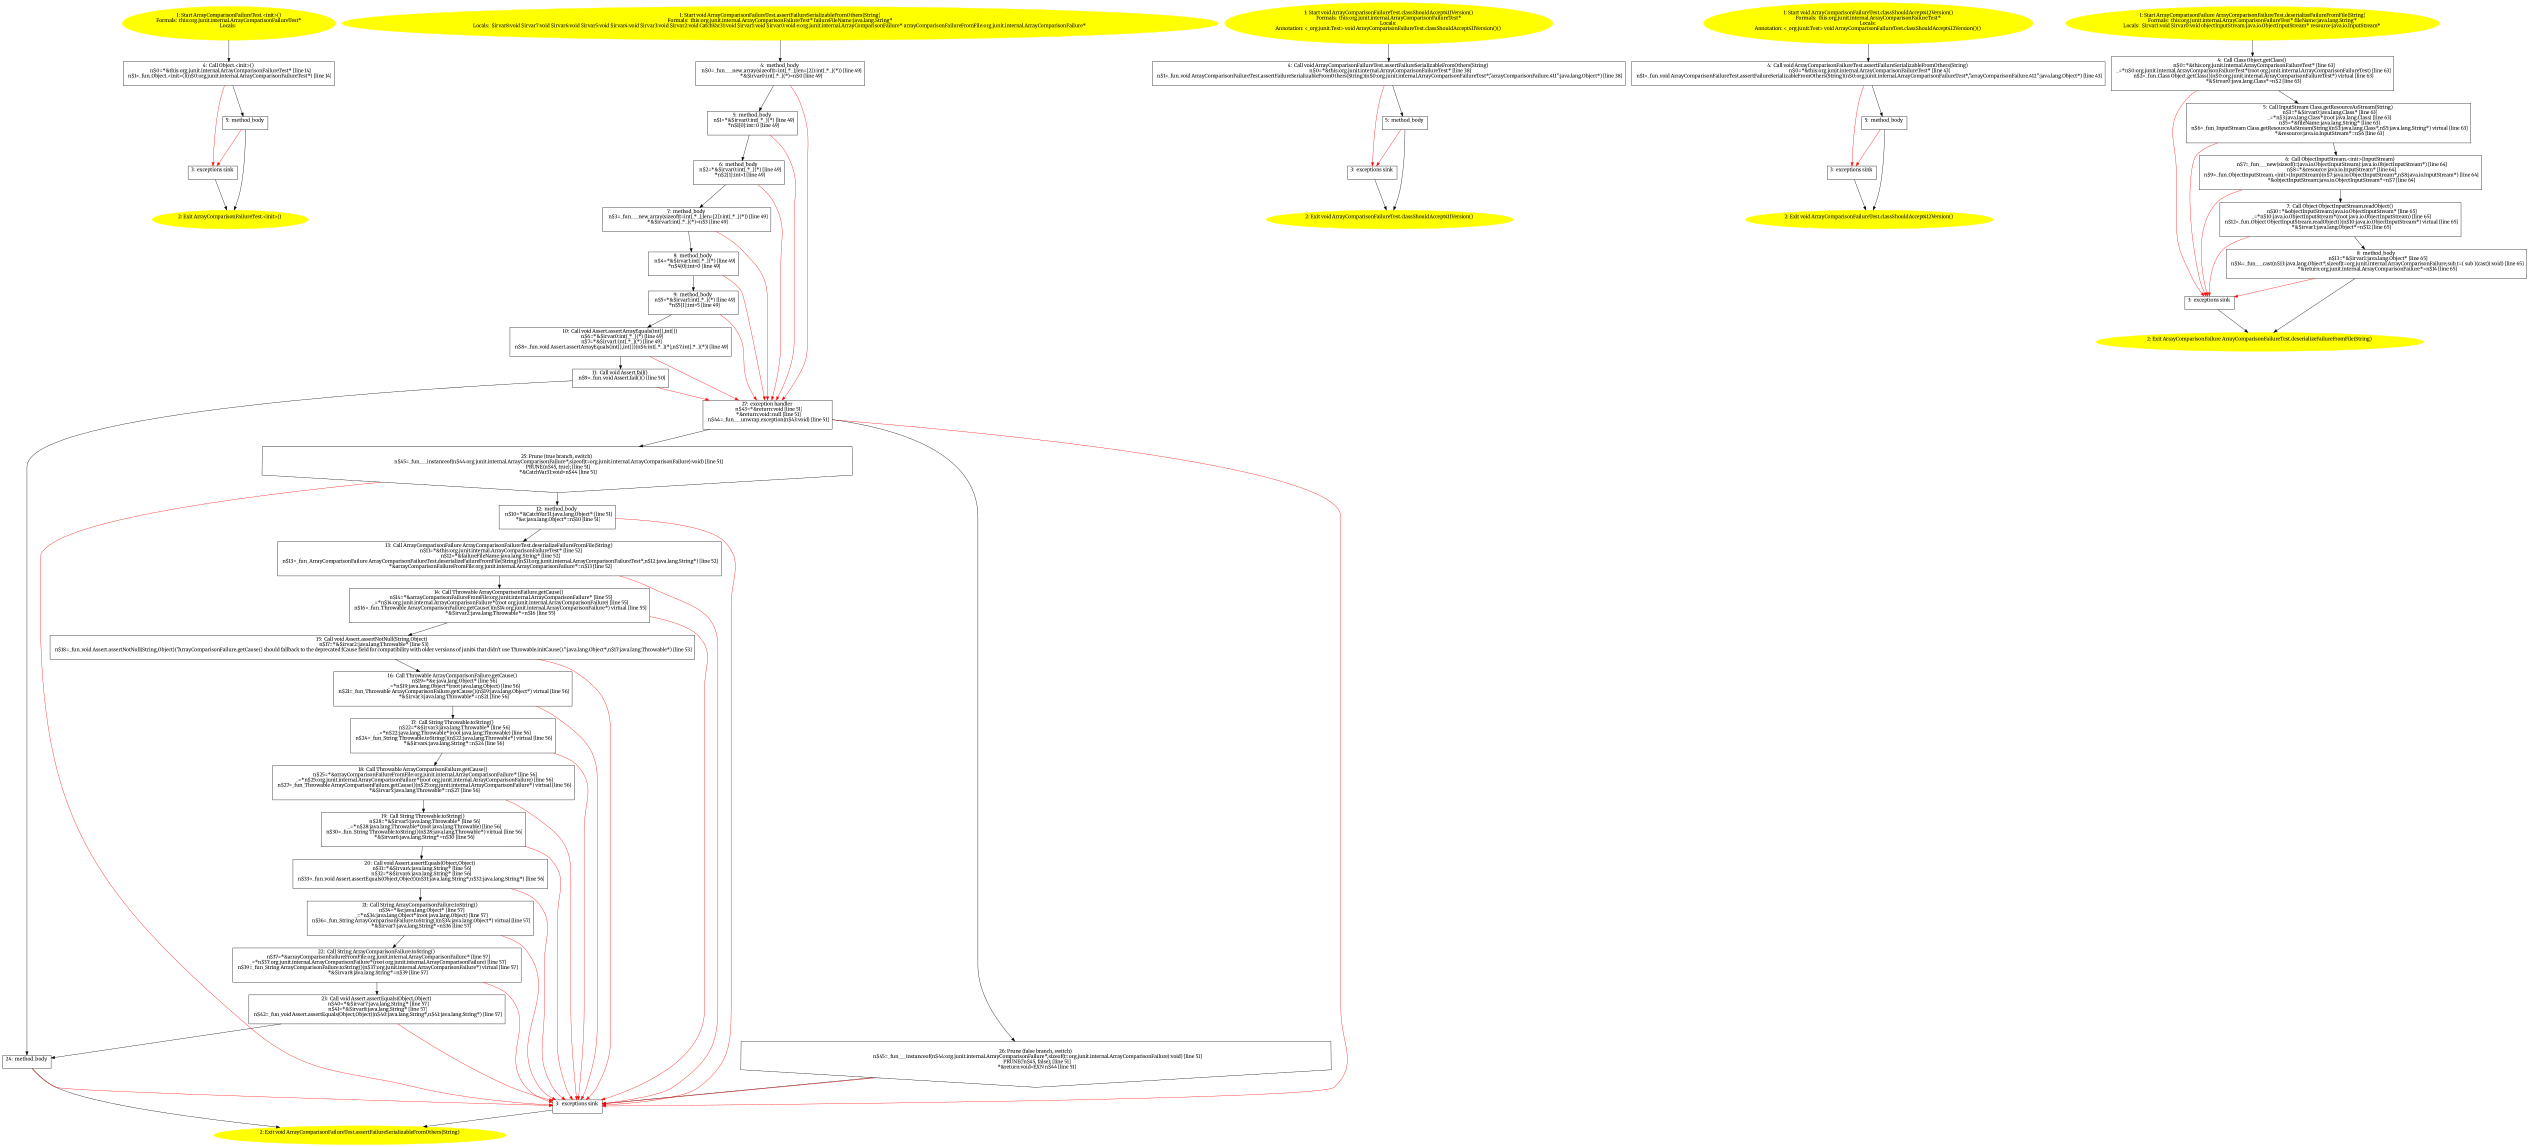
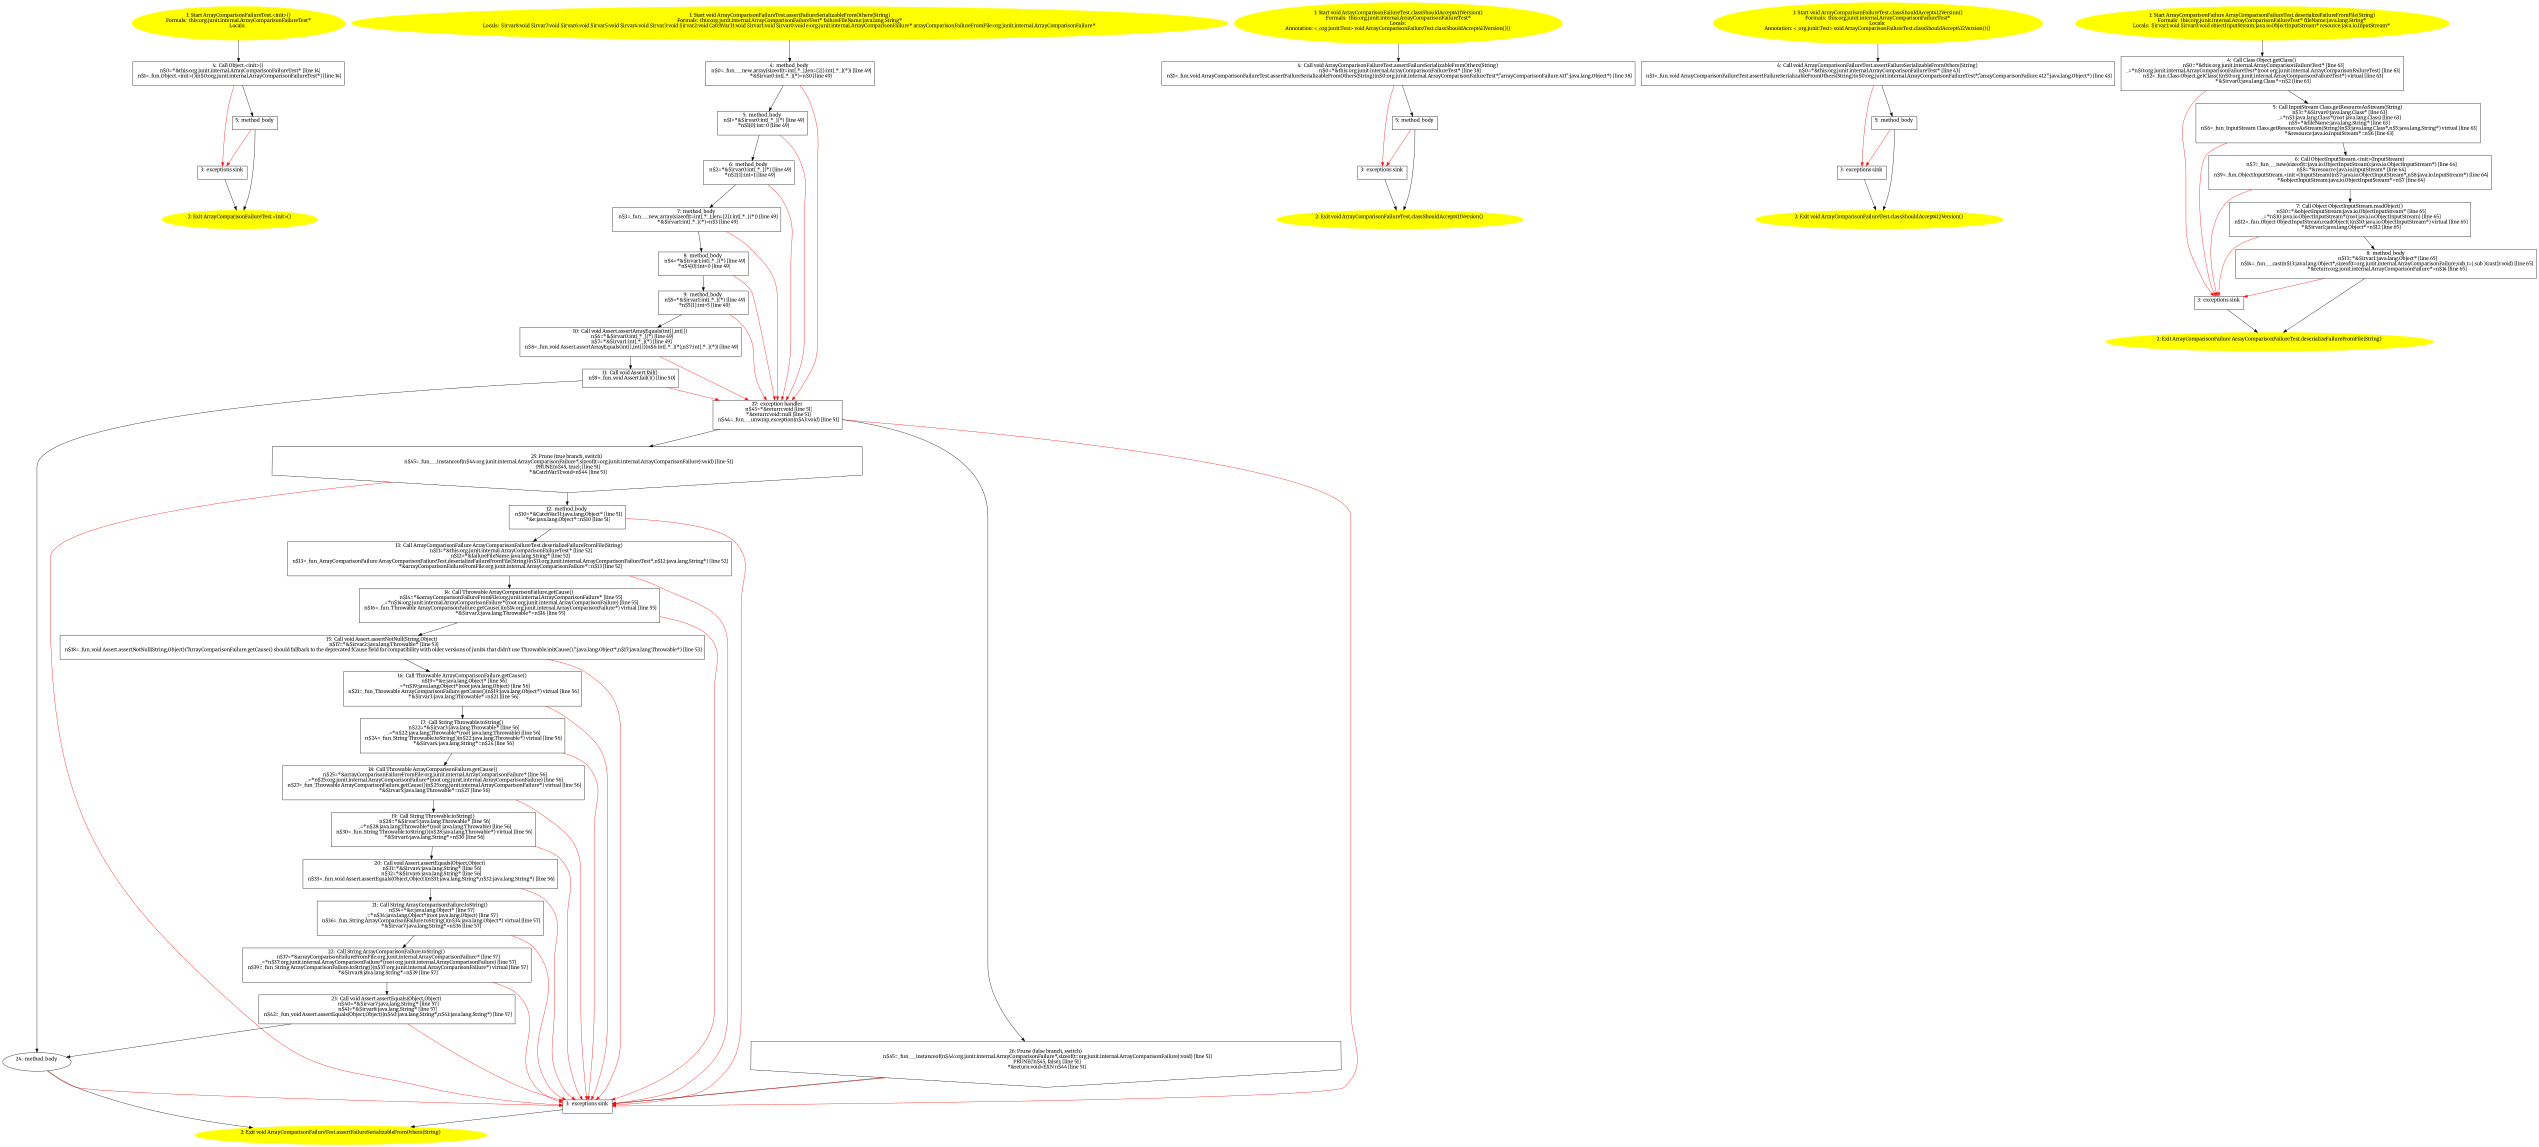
(27, 1062) -> (37, 1062)
